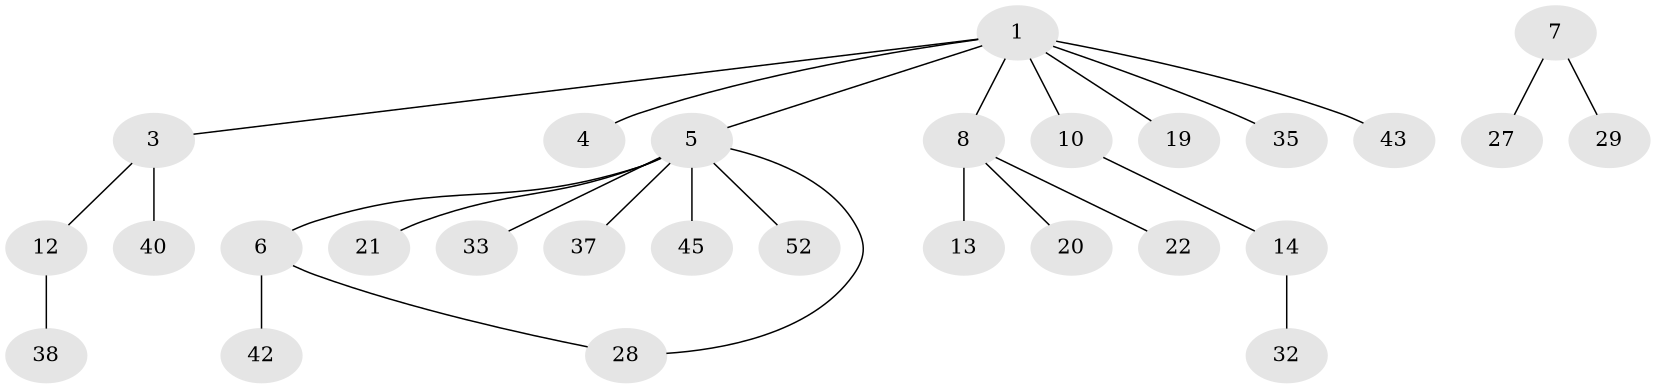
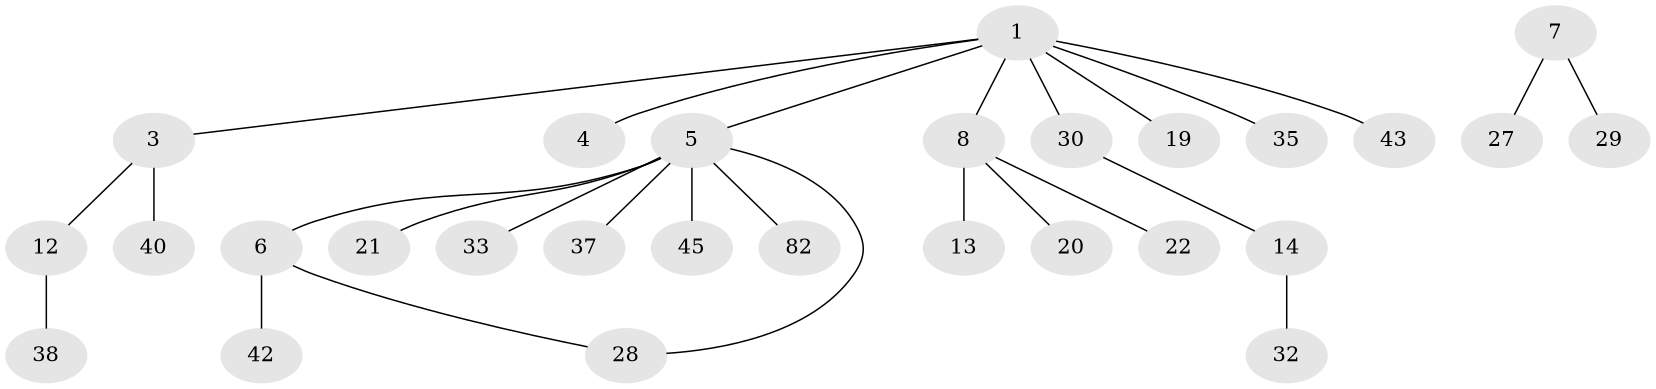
(1072, 140) -> (1072, 140)
(800, 248) -> (800, 248)
